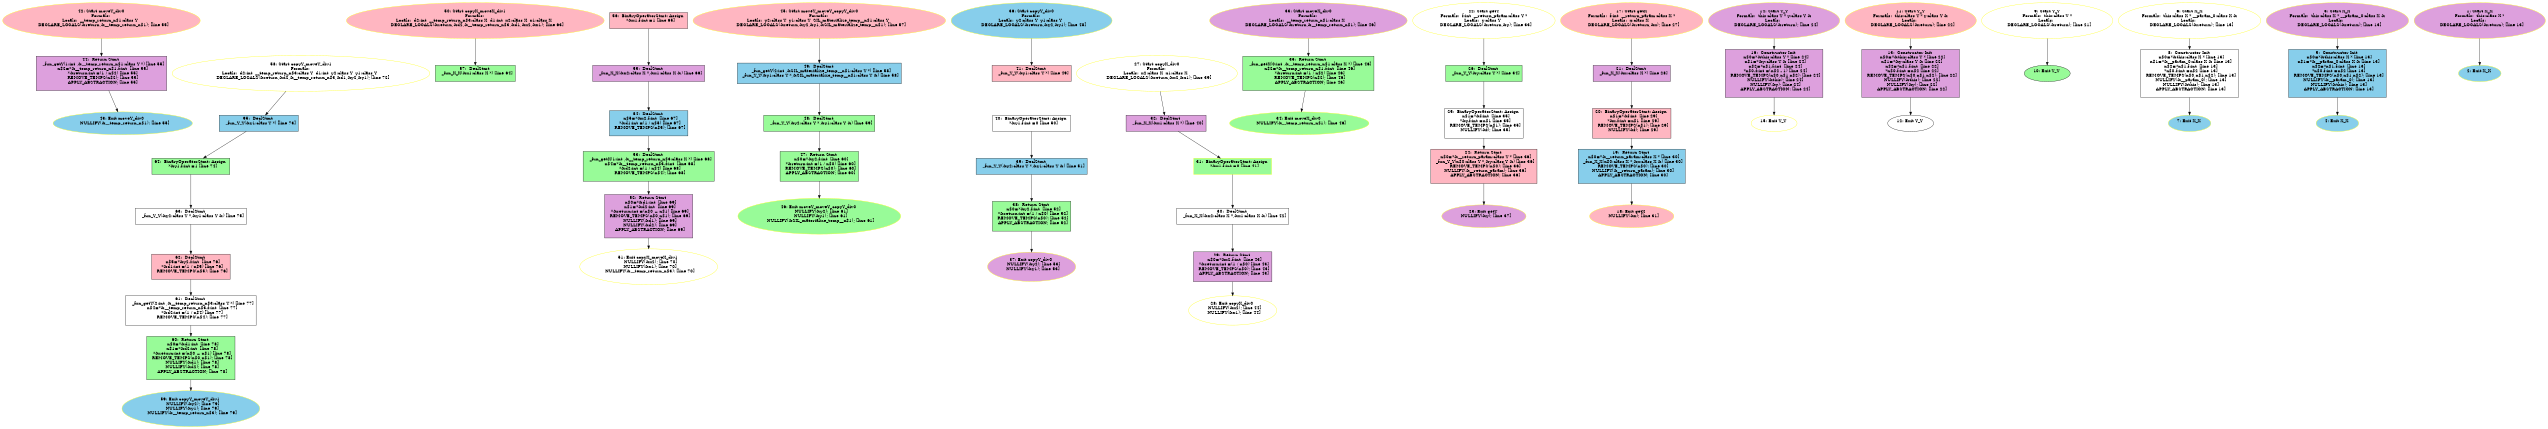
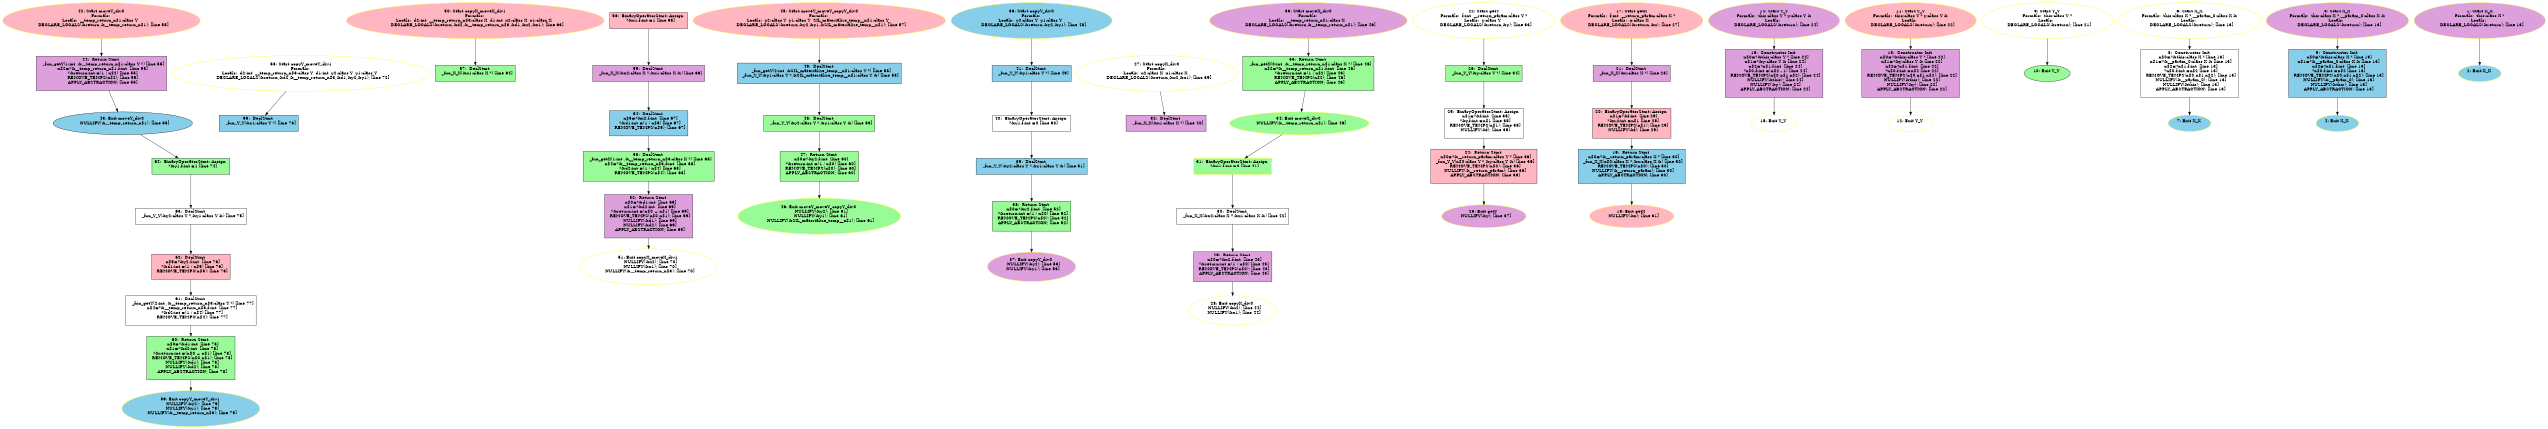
(1032, 73) -> (1032, 73)
none -> (1032, 97)
(123, 123) -> (123, 123)
(1911, 123) -> (1911, 123)
(226, 144) -> (158, 145)
(1198, 144) -> (1265, 145)
